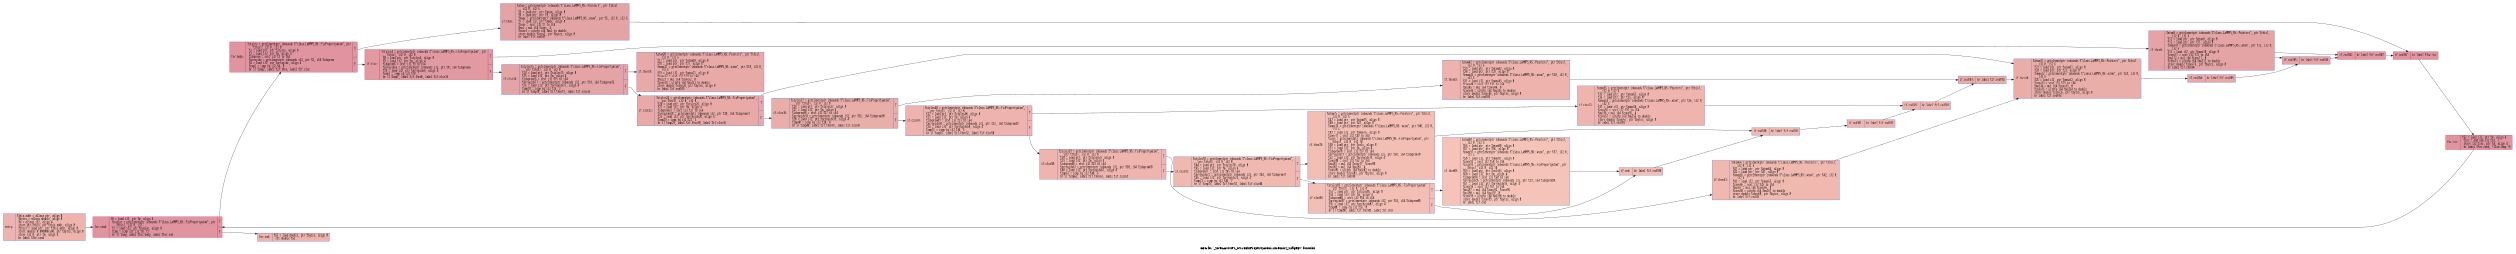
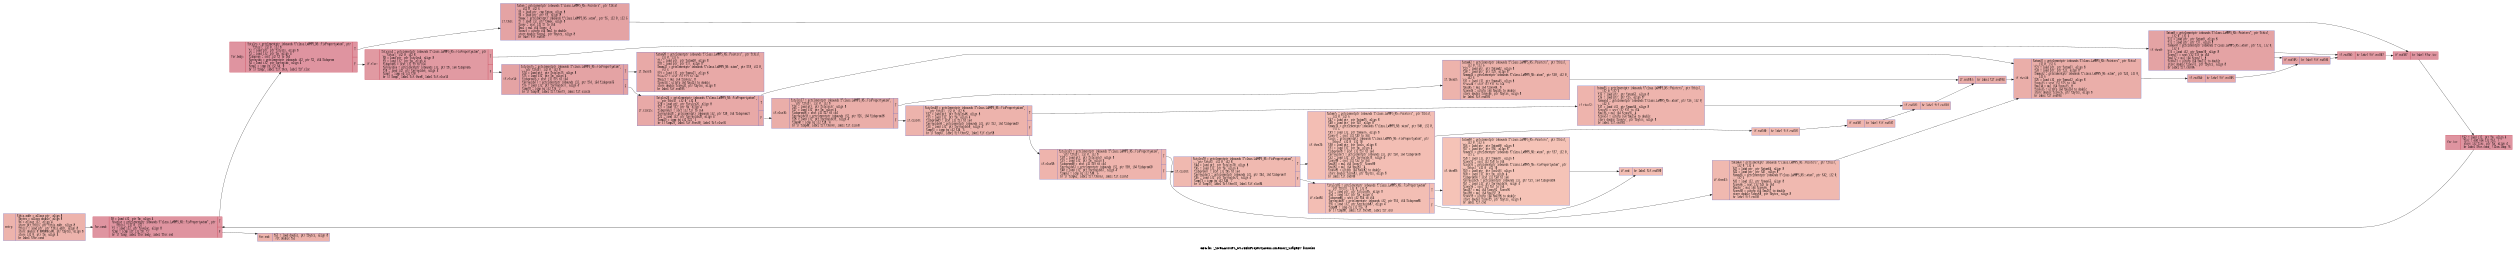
(541, 12) -> (541, 12)
(1707, 152) -> none
